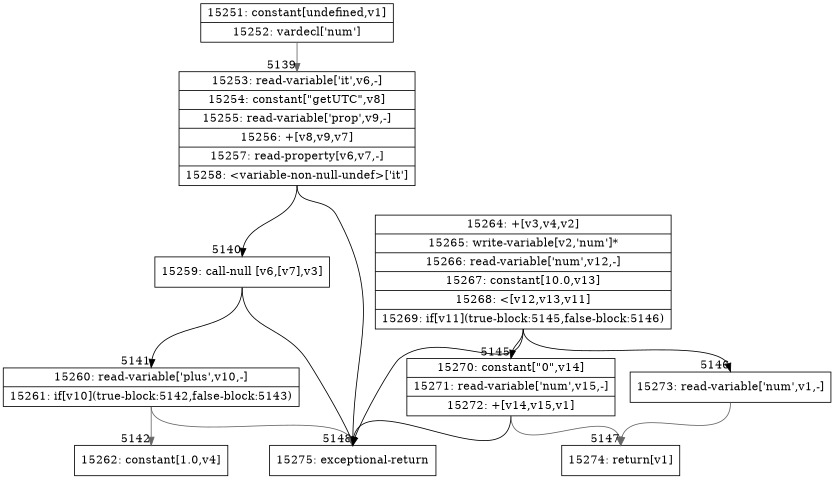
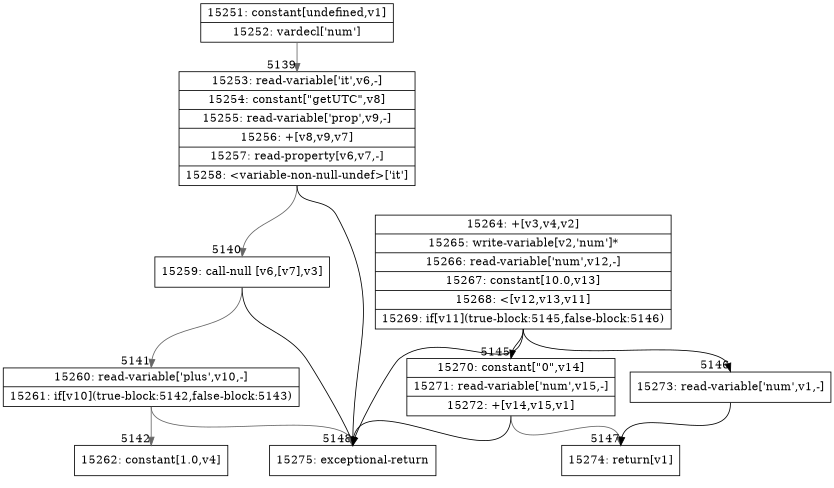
(273, 219) -> (273, 219)
(201, 326) -> (201, 326)
(680, 424) -> (680, 424)
